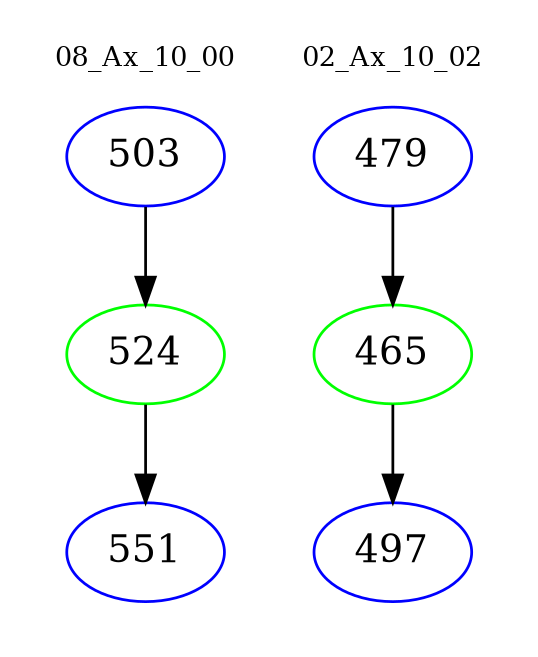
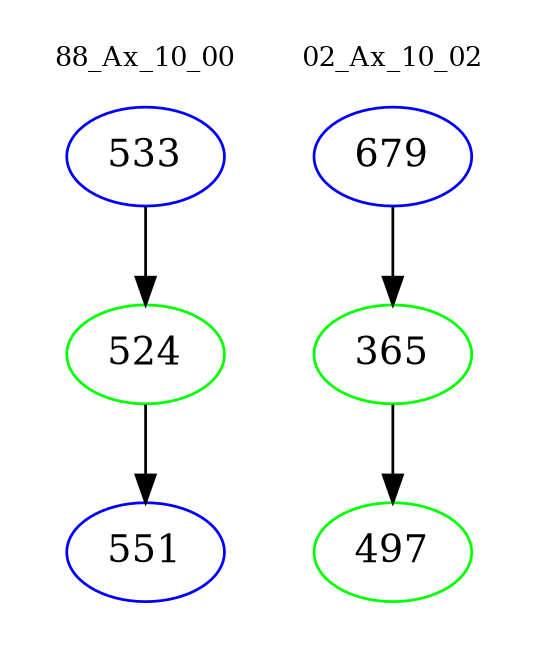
(146, 59) -> (146, 59)
(146, 157) -> (146, 157)
(393, 157) -> (393, 157)
(393, 354) -> (393, 354)
(393, 552) -> (393, 552)
